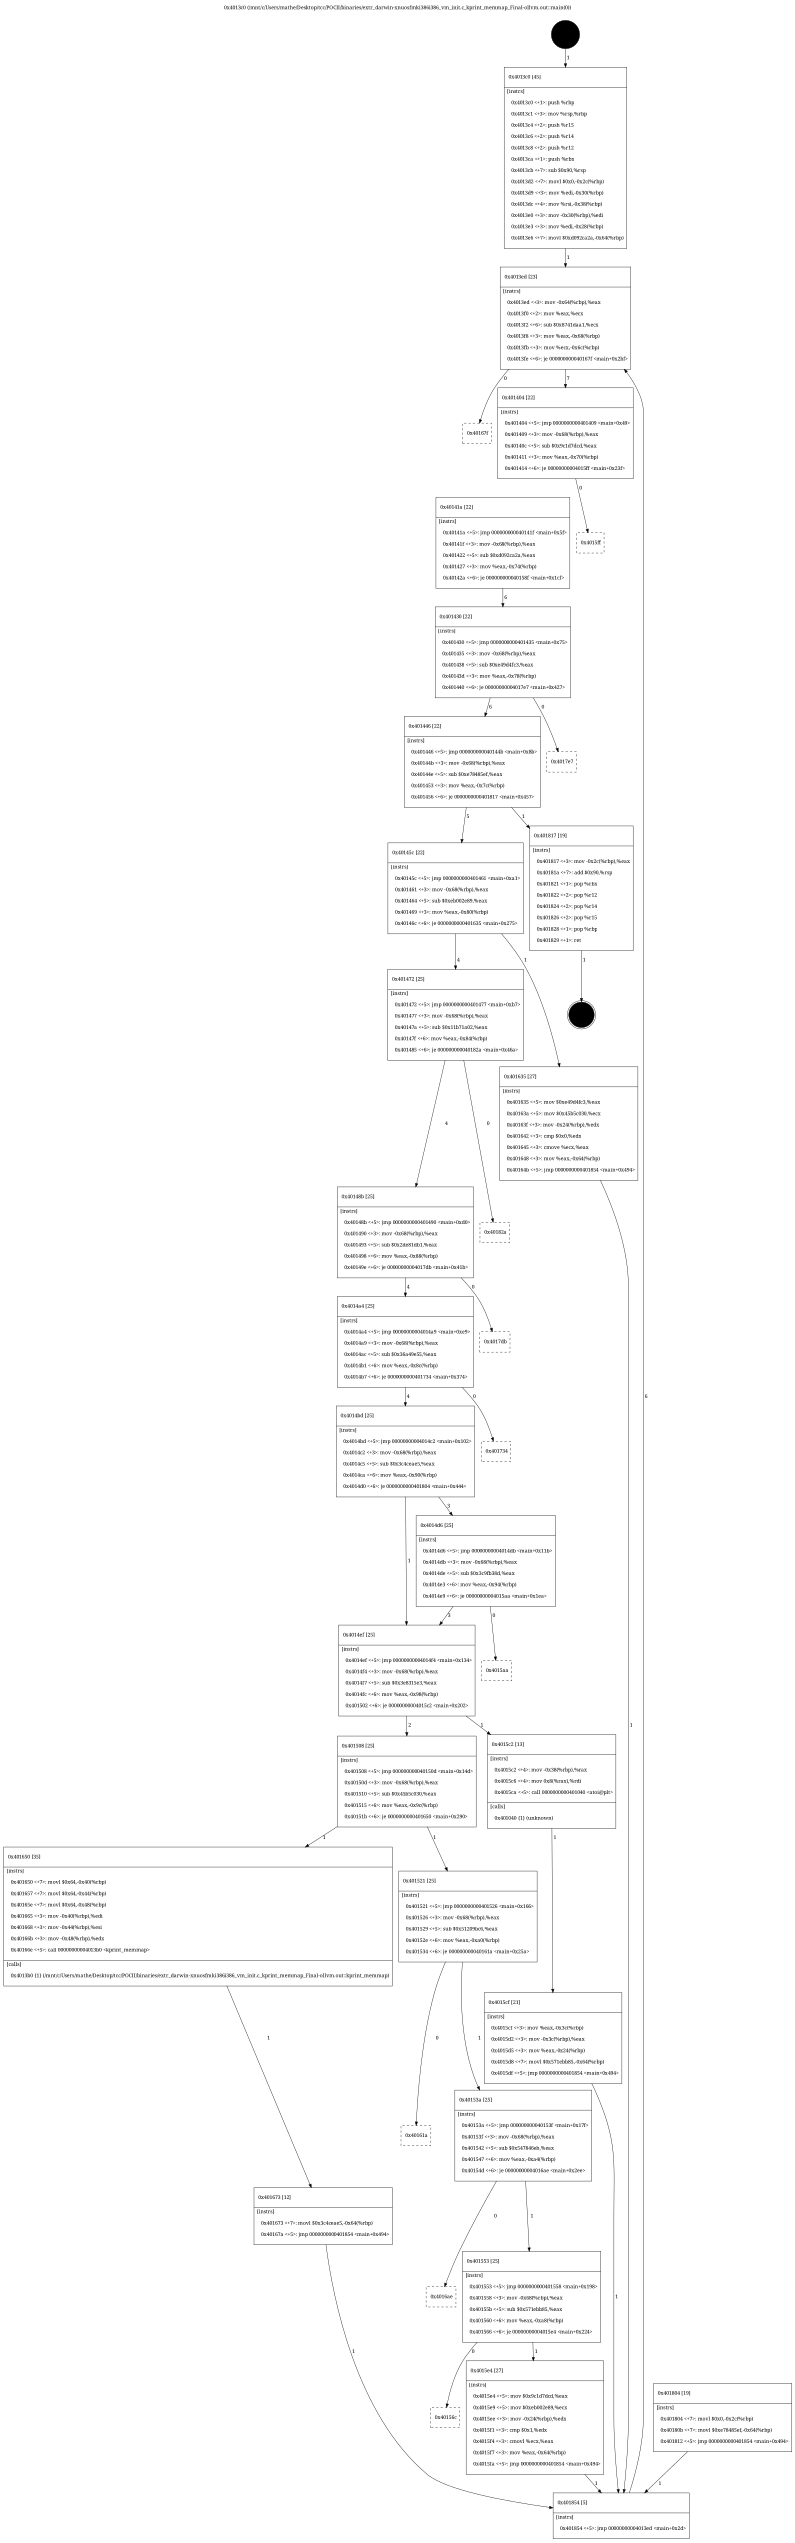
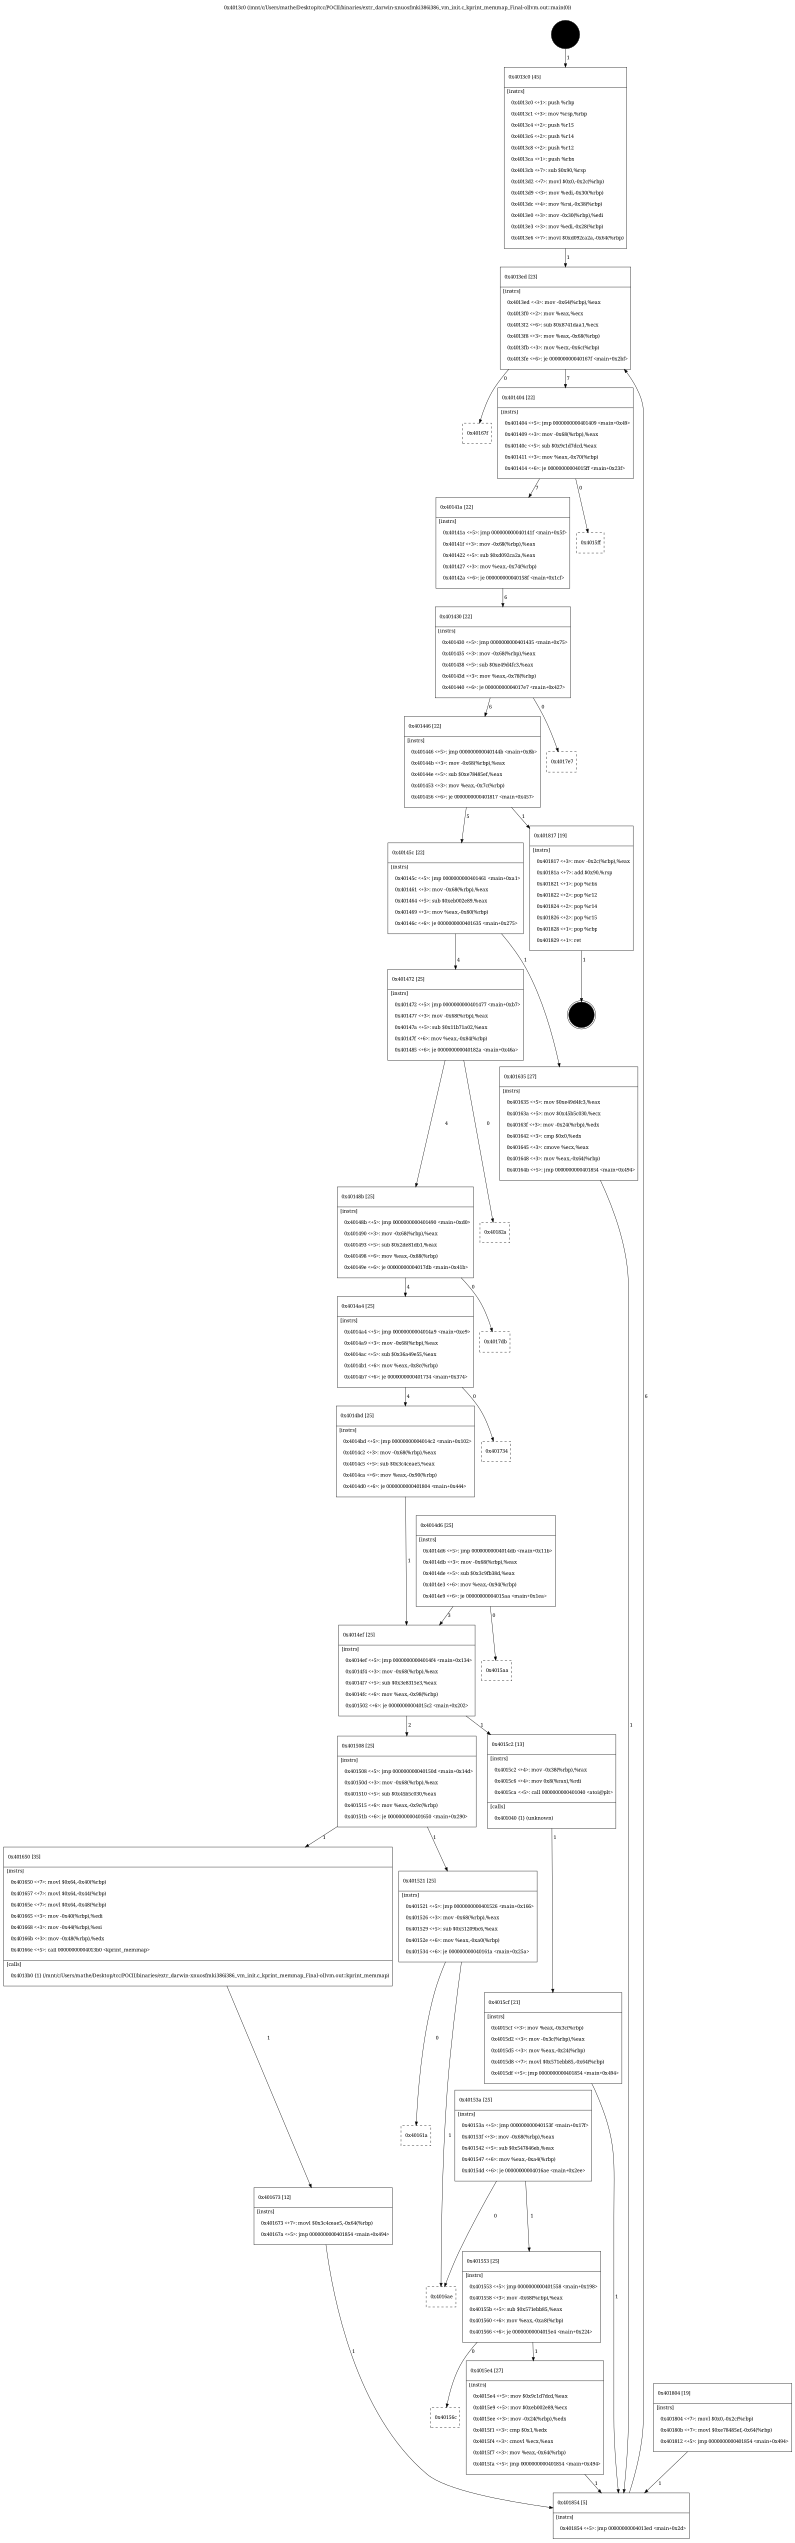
none -> (535, 487)
(444, 1505) -> none
(463, 2025) -> (445, 2122)
